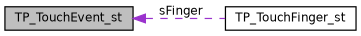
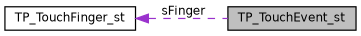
(185, 18) -> (188, 18)
